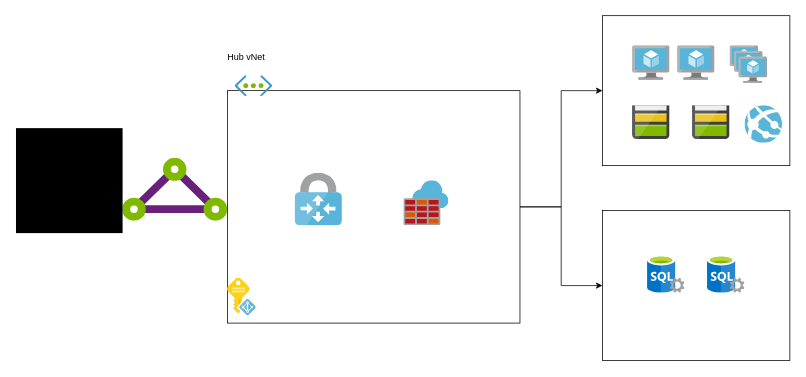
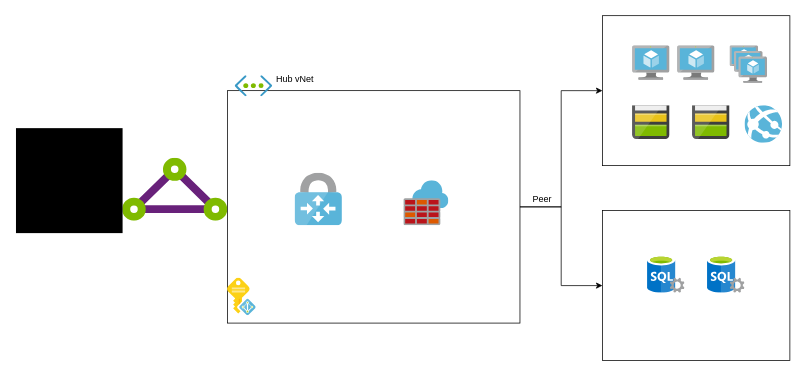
(246, 57) -> (295, 79)
none -> (543, 199)
